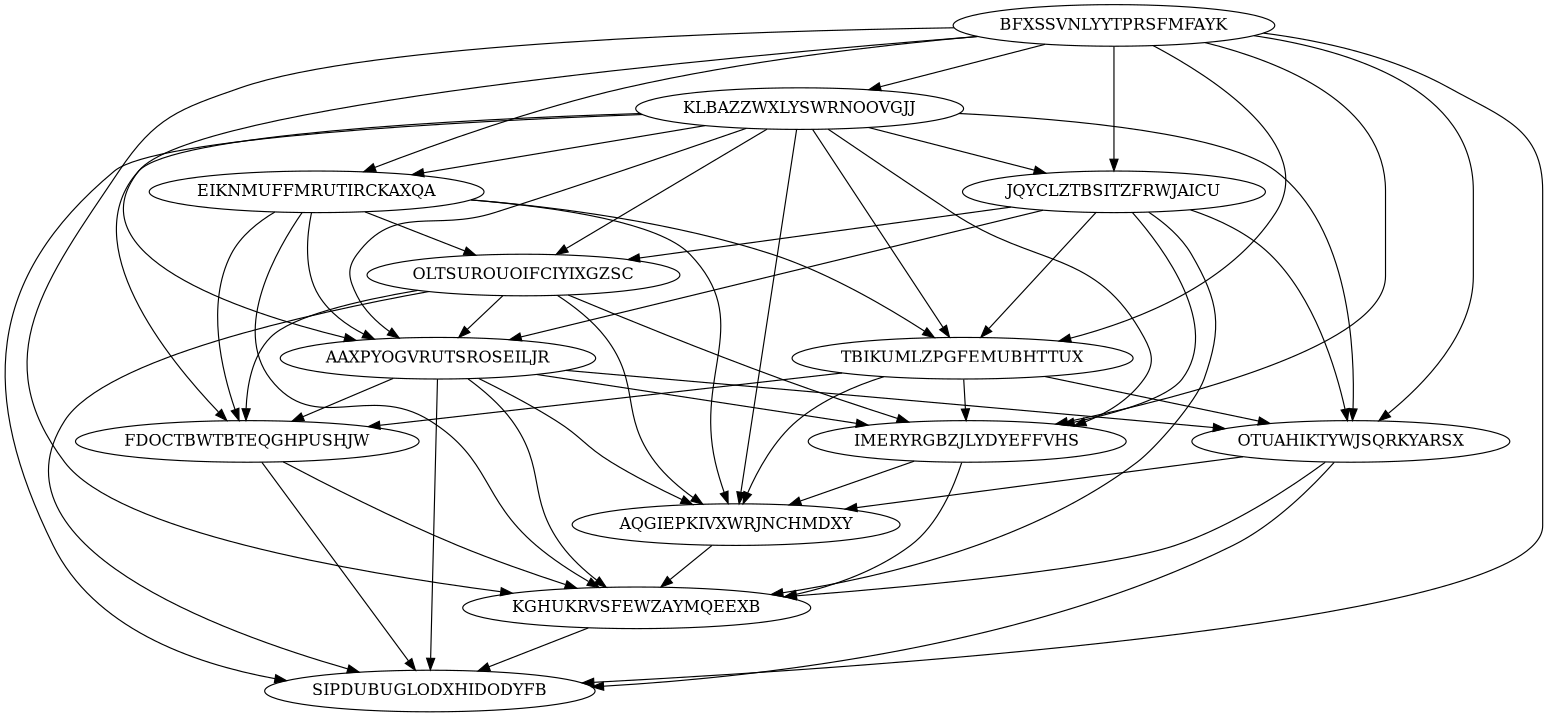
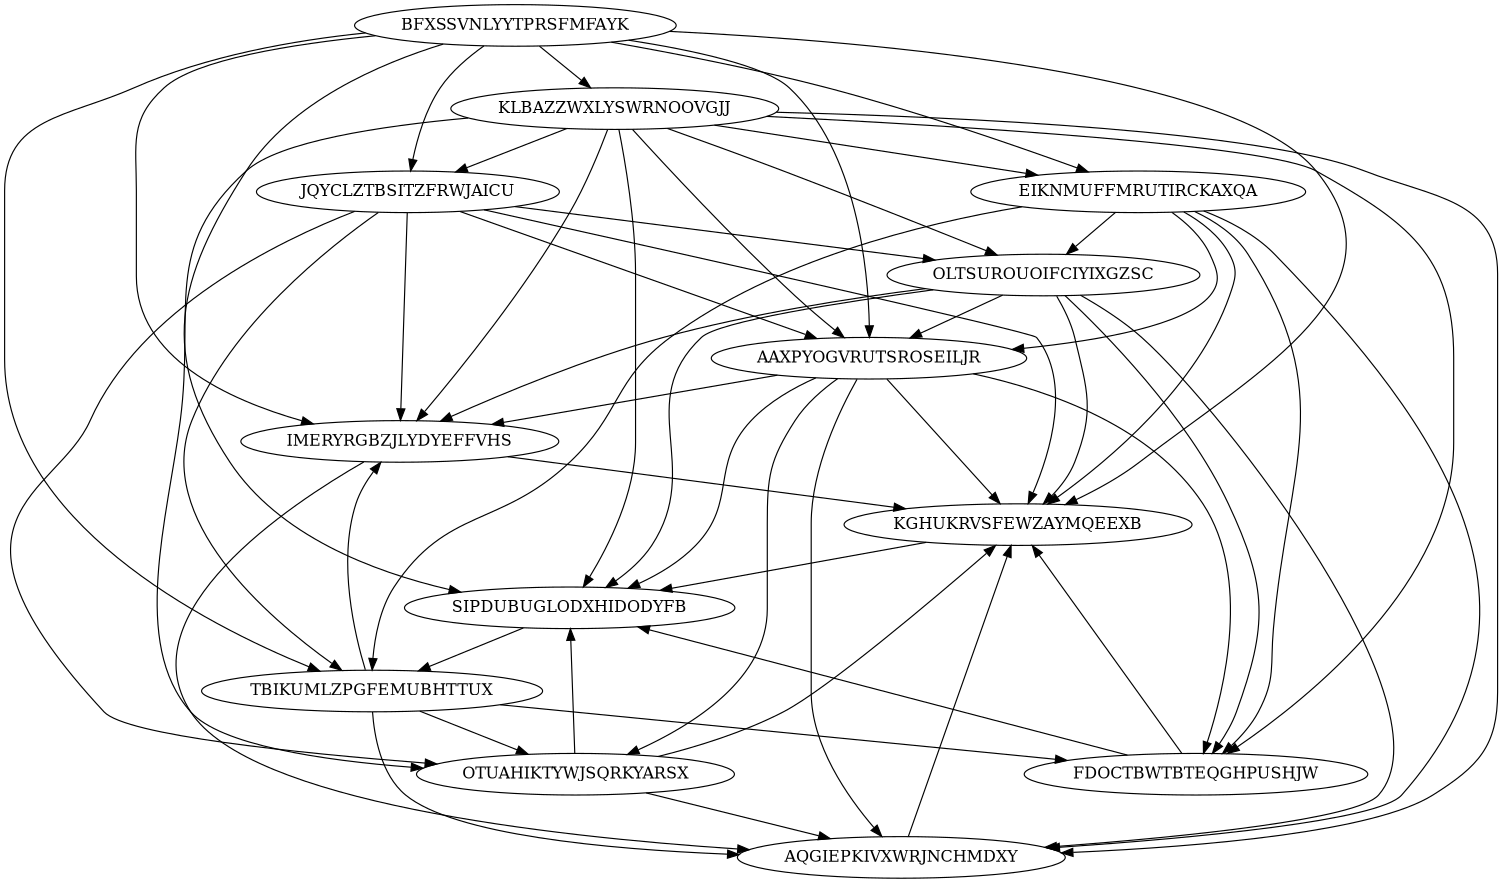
(1470, 171) -> none
(881, 233) -> (476, 647)
none -> (1087, 398)
